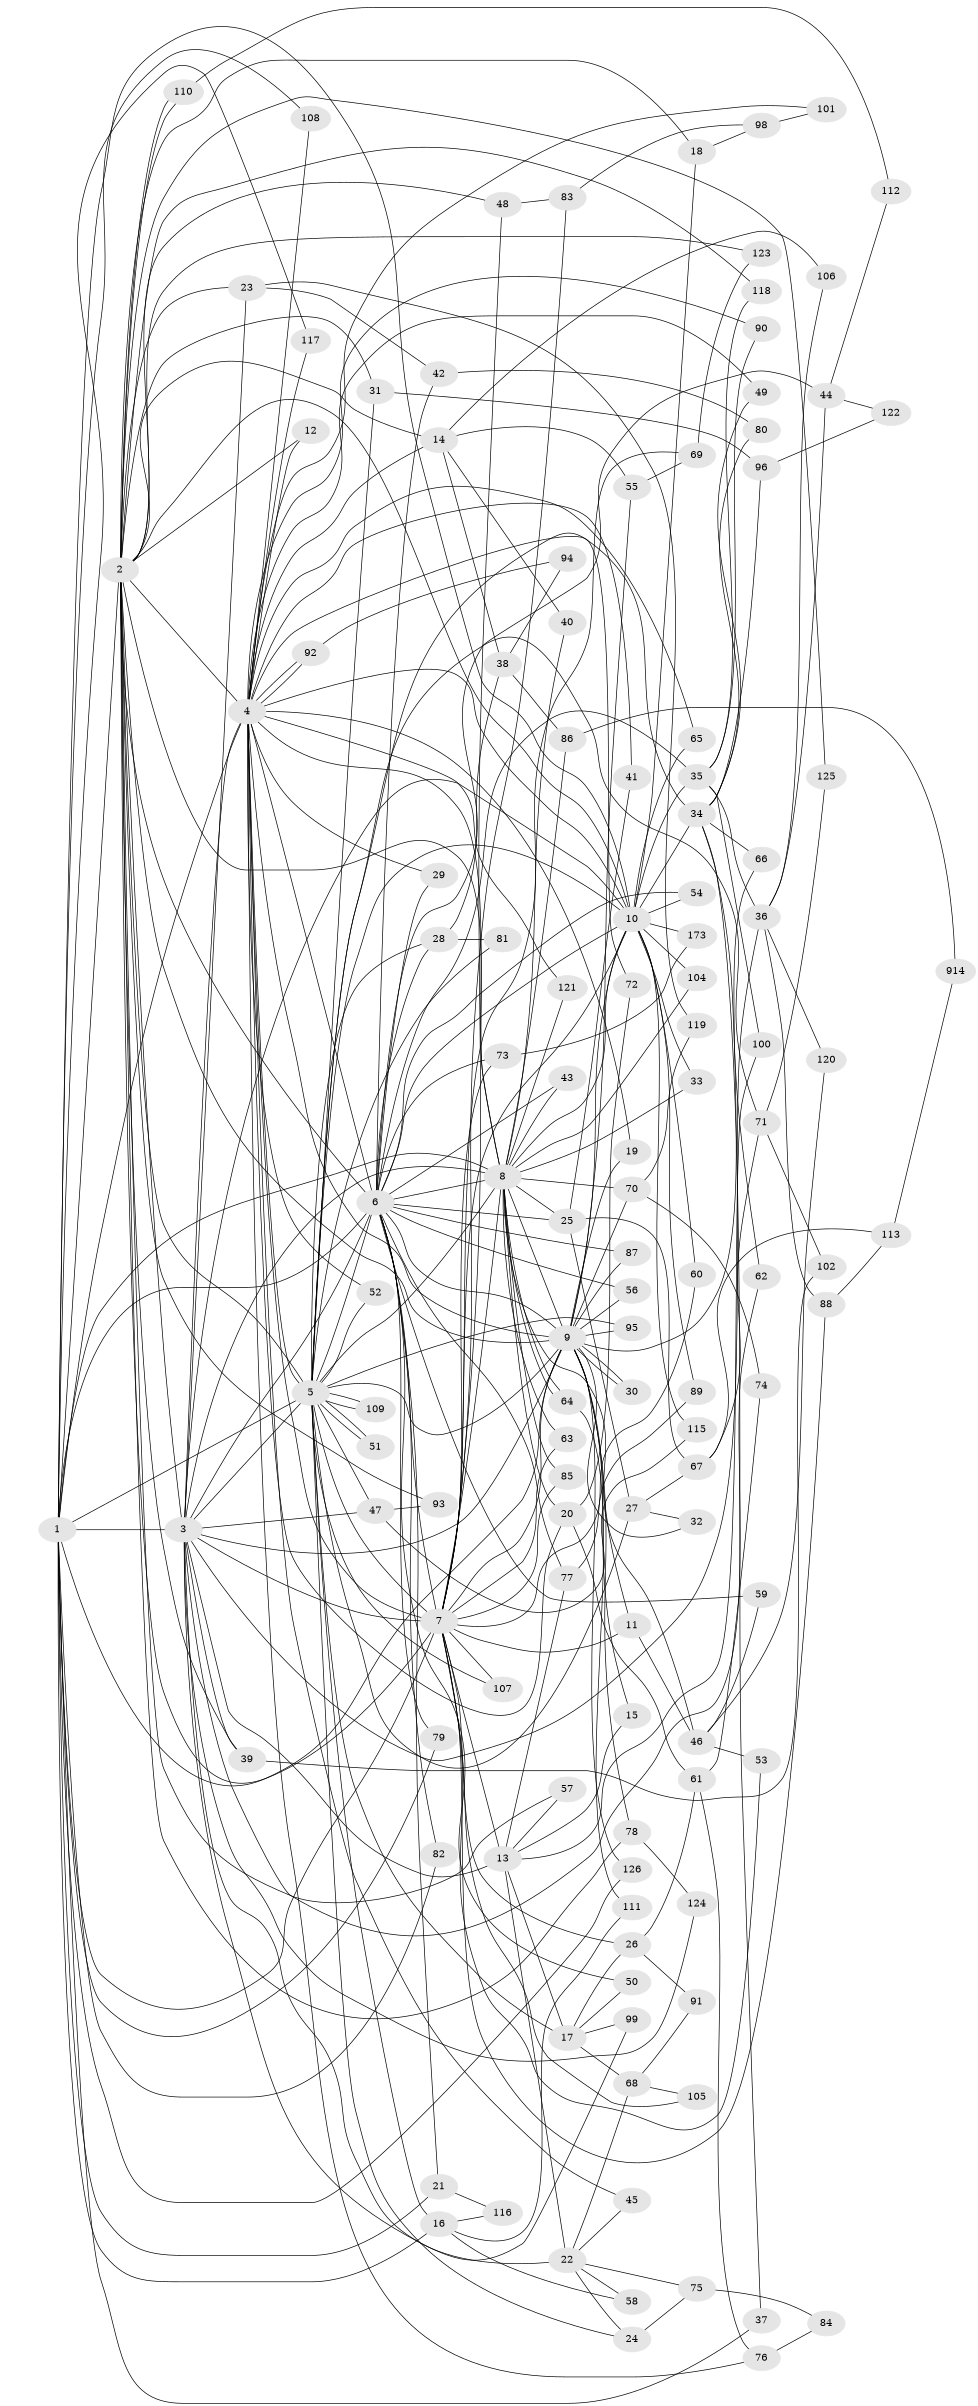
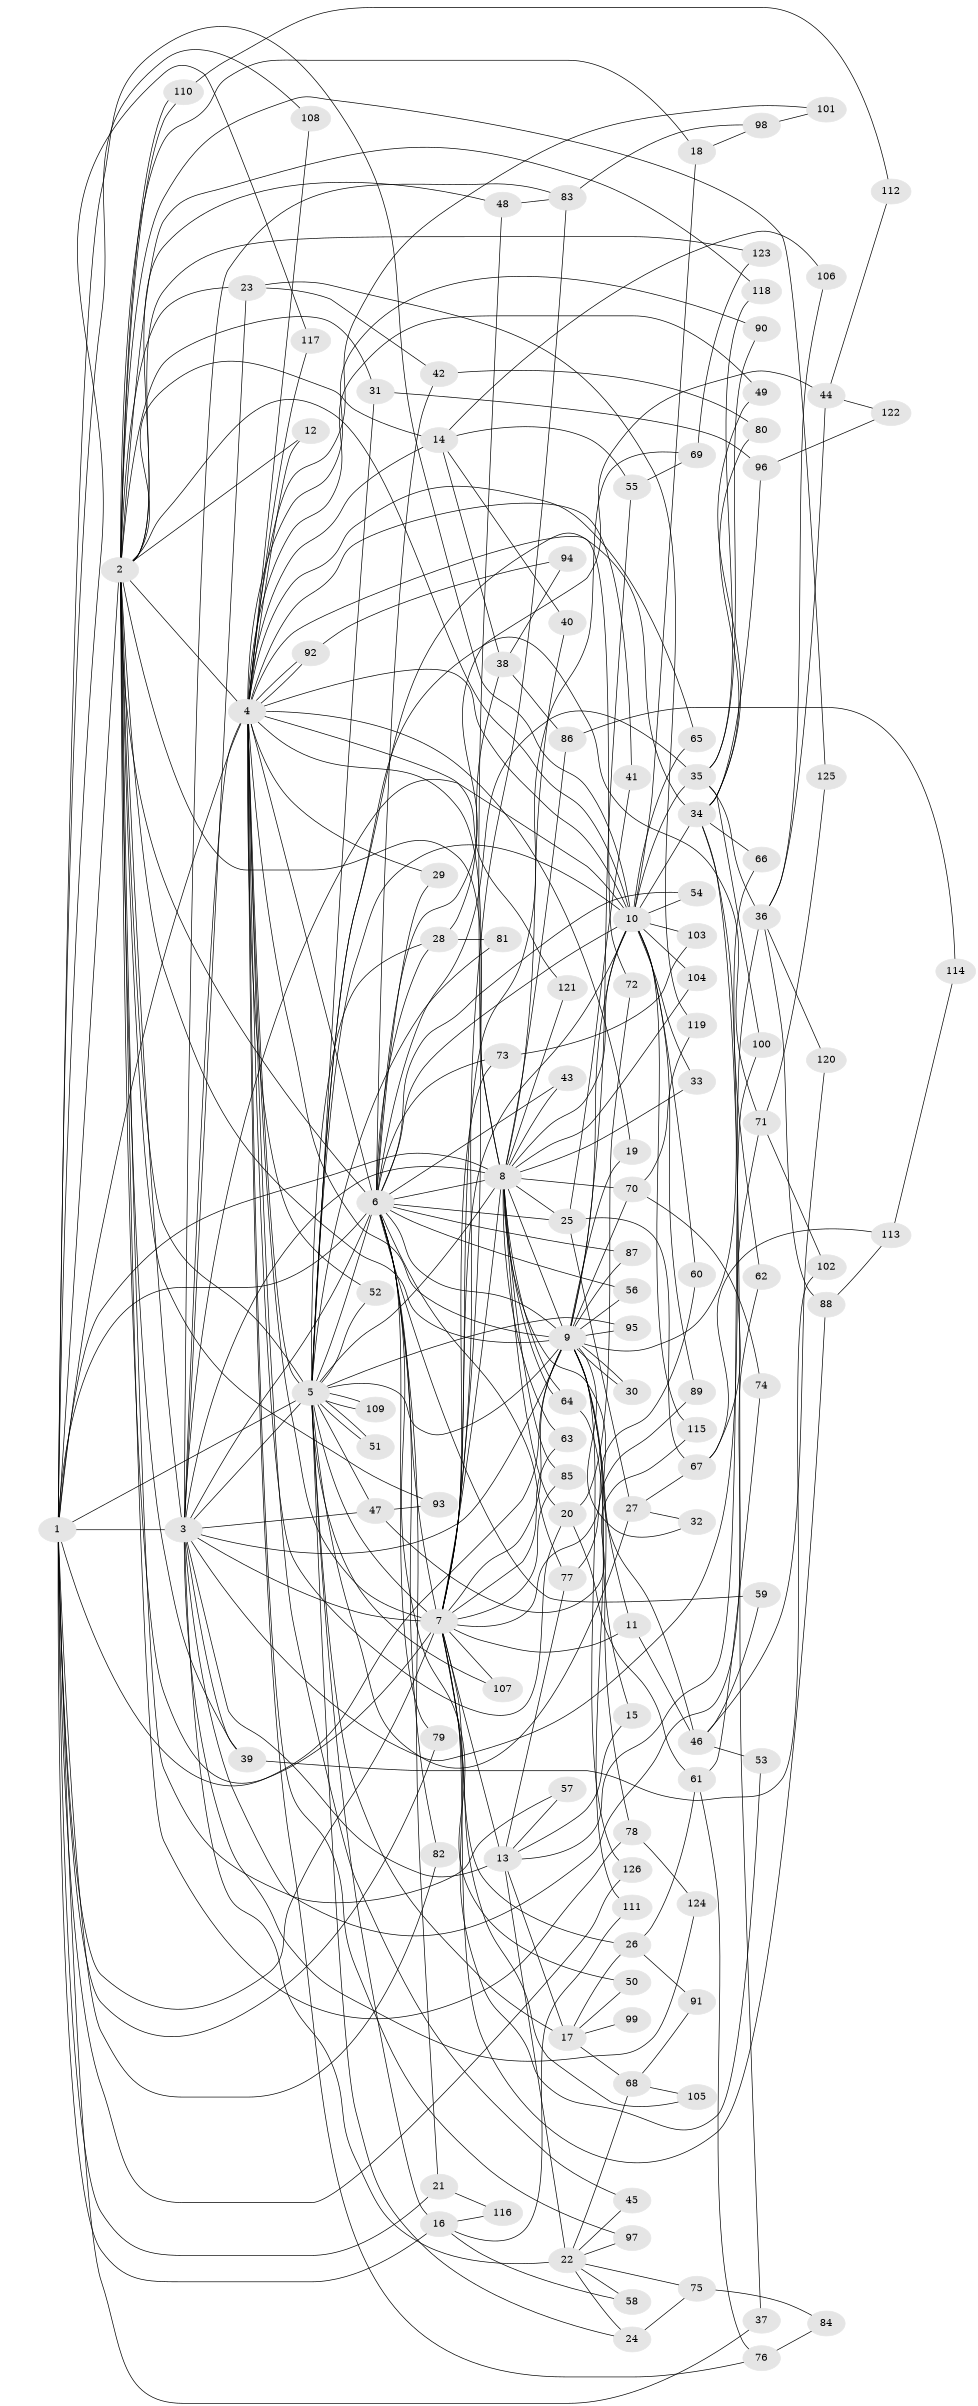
(697, 936) -> (697, 936)
(956, 971) -> (956, 971)
(267, 2065) -> (197, 716)
none -> (632, 2238)
